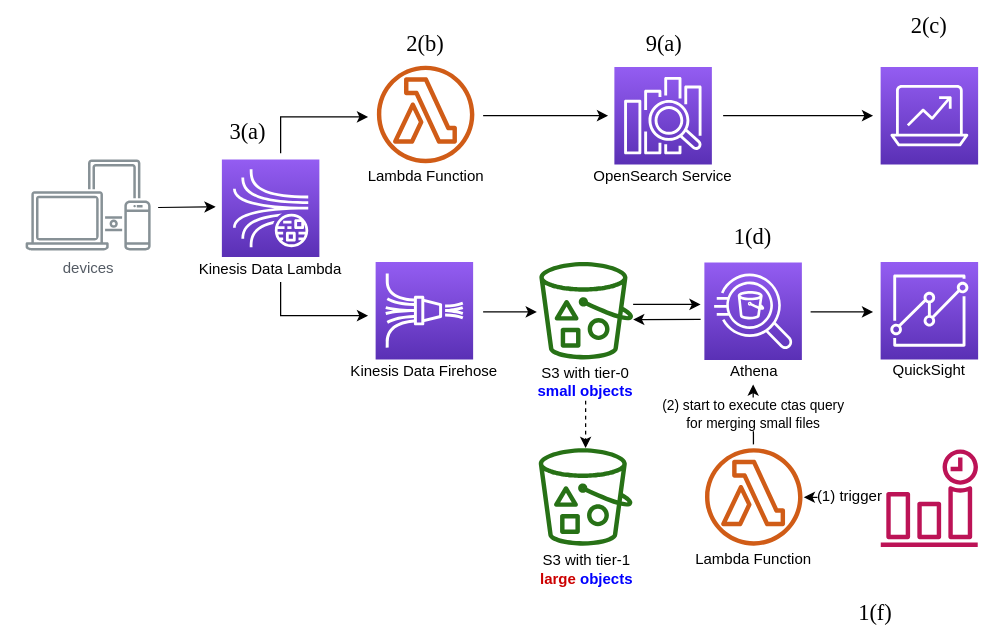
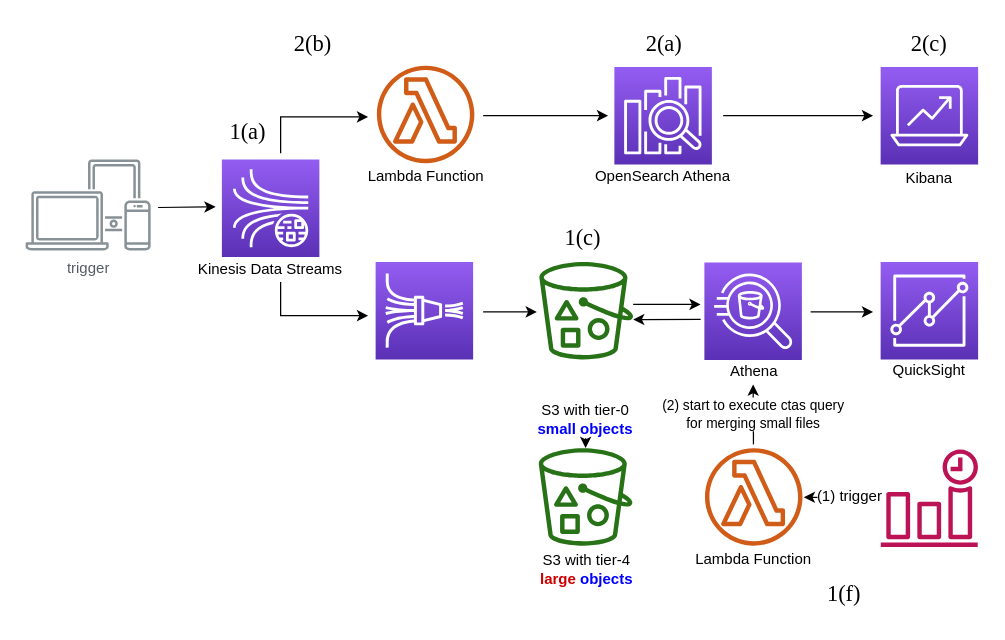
(929, 26) -> (929, 44)
(426, 44) -> (313, 44)
(664, 44) -> (664, 44)
(248, 132) -> (248, 132)
(663, 177) -> (663, 177)
none -> (929, 178)
(753, 237) -> none
none -> (583, 238)
(89, 268) -> (89, 268)
(271, 269) -> (271, 269)
(424, 372) -> none
(586, 382) -> (586, 419)
(587, 569) -> (587, 569)
(876, 613) -> (844, 594)
